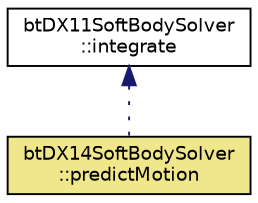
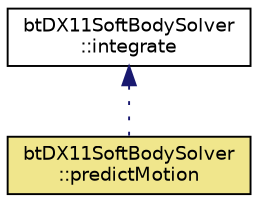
(129, 165) -> (129, 165)
